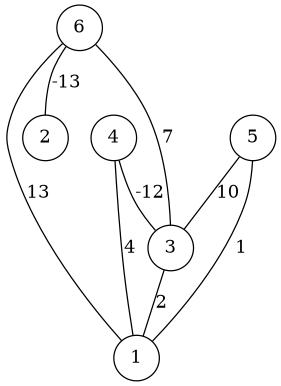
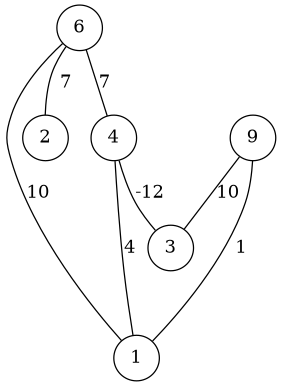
(66, 83) -> (66, 83)
(153, 127) -> (97, 83)
(253, 138) -> (253, 138)
(39, 193) -> (39, 193)
(154, 303) -> none
